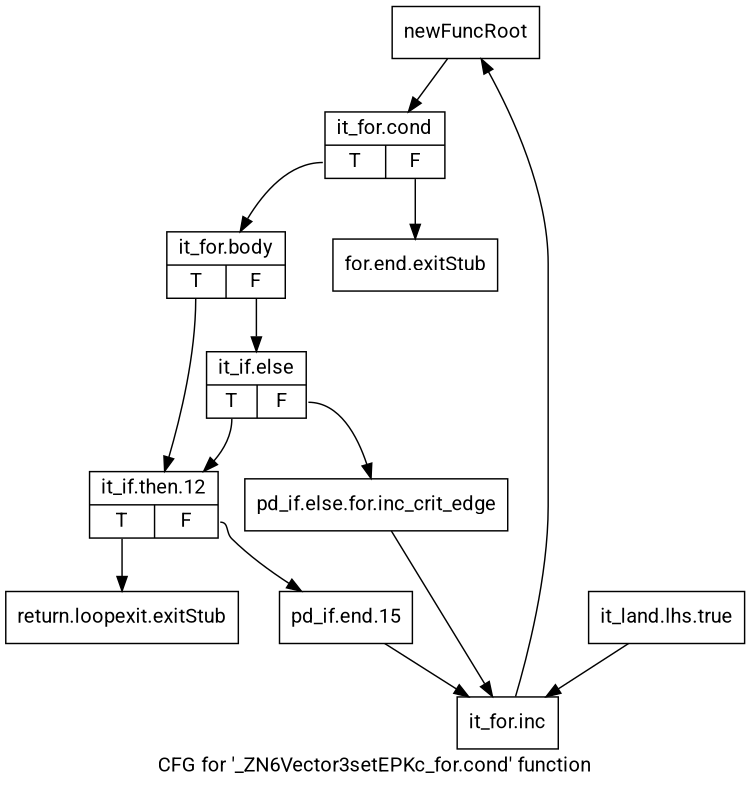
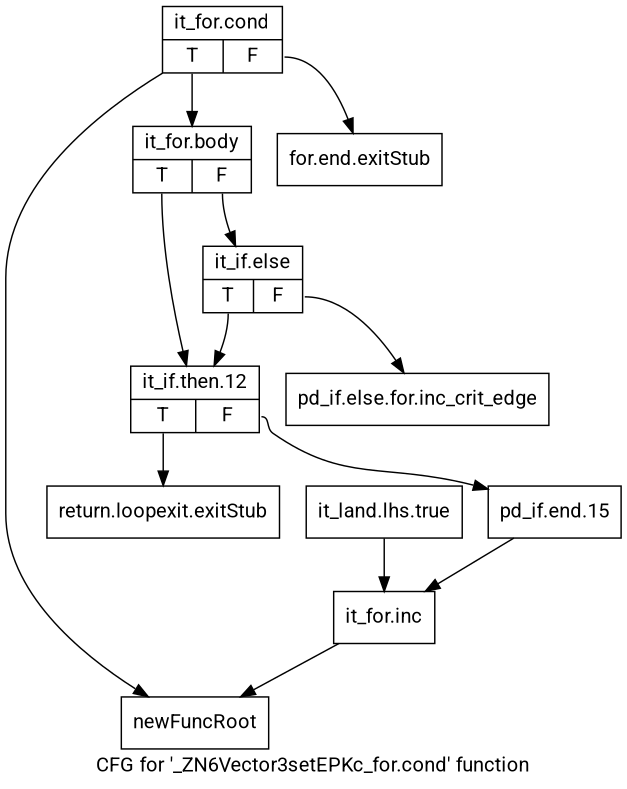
(432, 79) -> (6, 375)
(438, 607) -> none
